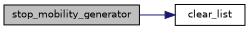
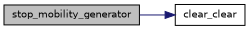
(210, 15) -> (210, 15)
